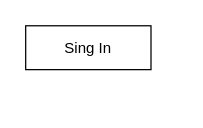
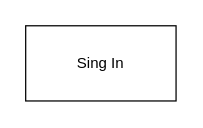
(88, 48) -> (101, 63)
